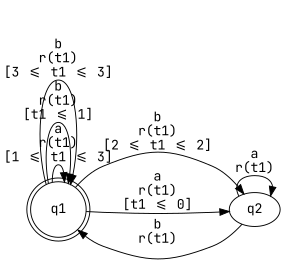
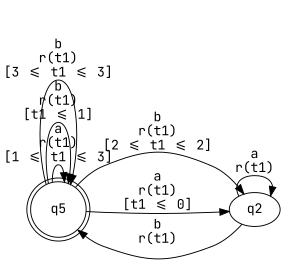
(58, 210) -> (58, 210)
